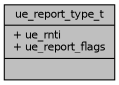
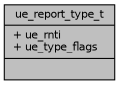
(60, 47) -> (55, 47)
